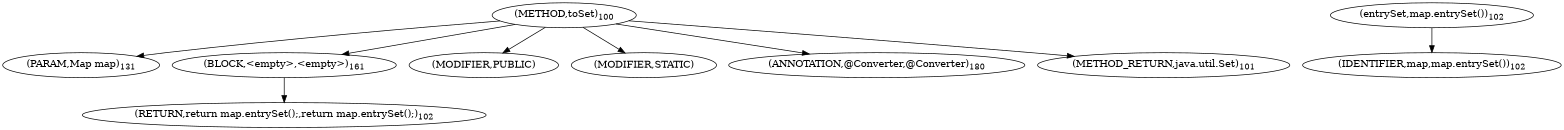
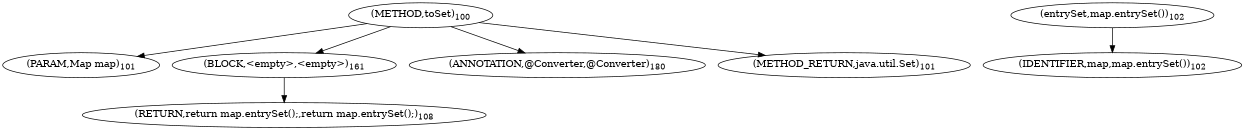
(128, 64) -> (128, 64)
(484, 65) -> none
(644, 65) -> none
(426, 114) -> (426, 114)
